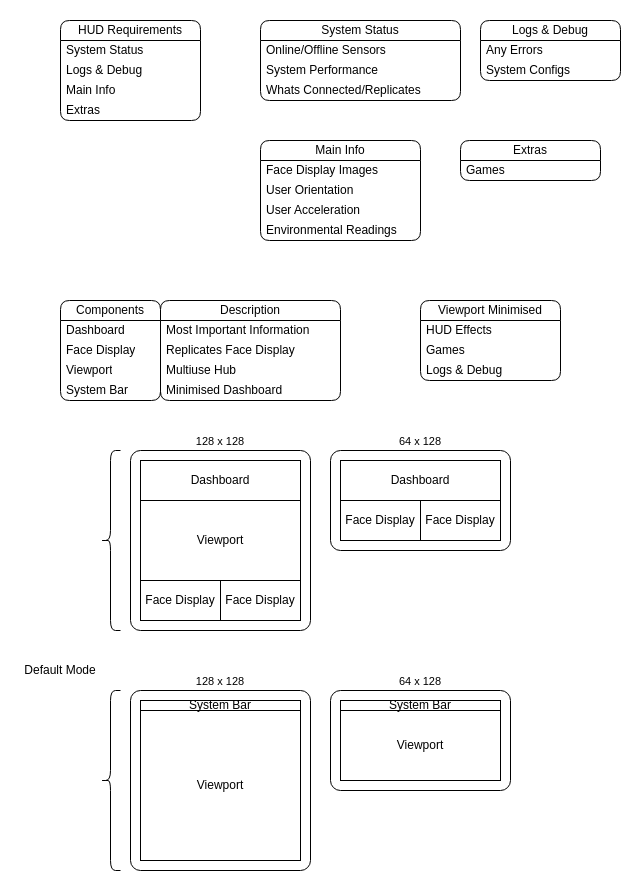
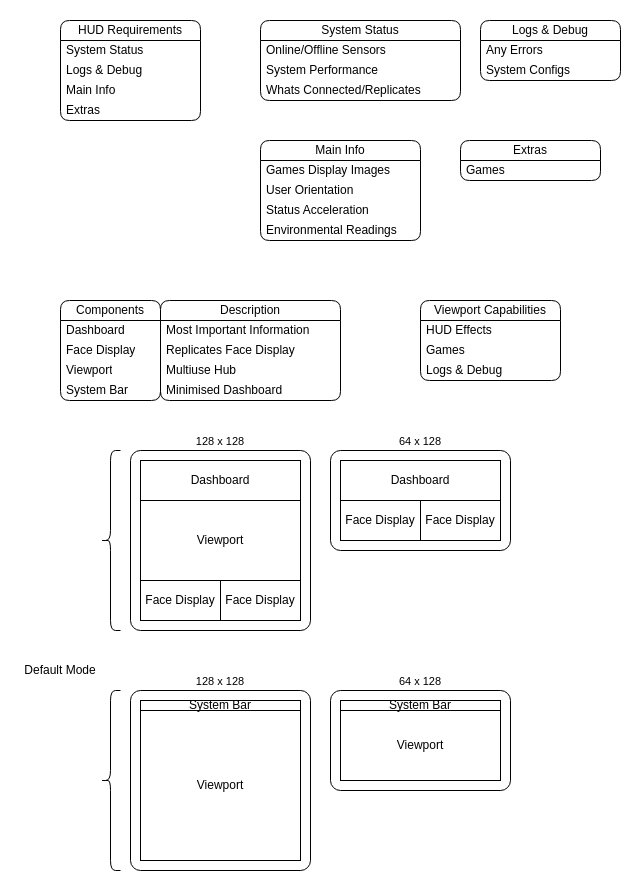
(324, 171) -> (327, 171)
(319, 211) -> (326, 211)
(491, 311) -> (491, 311)
